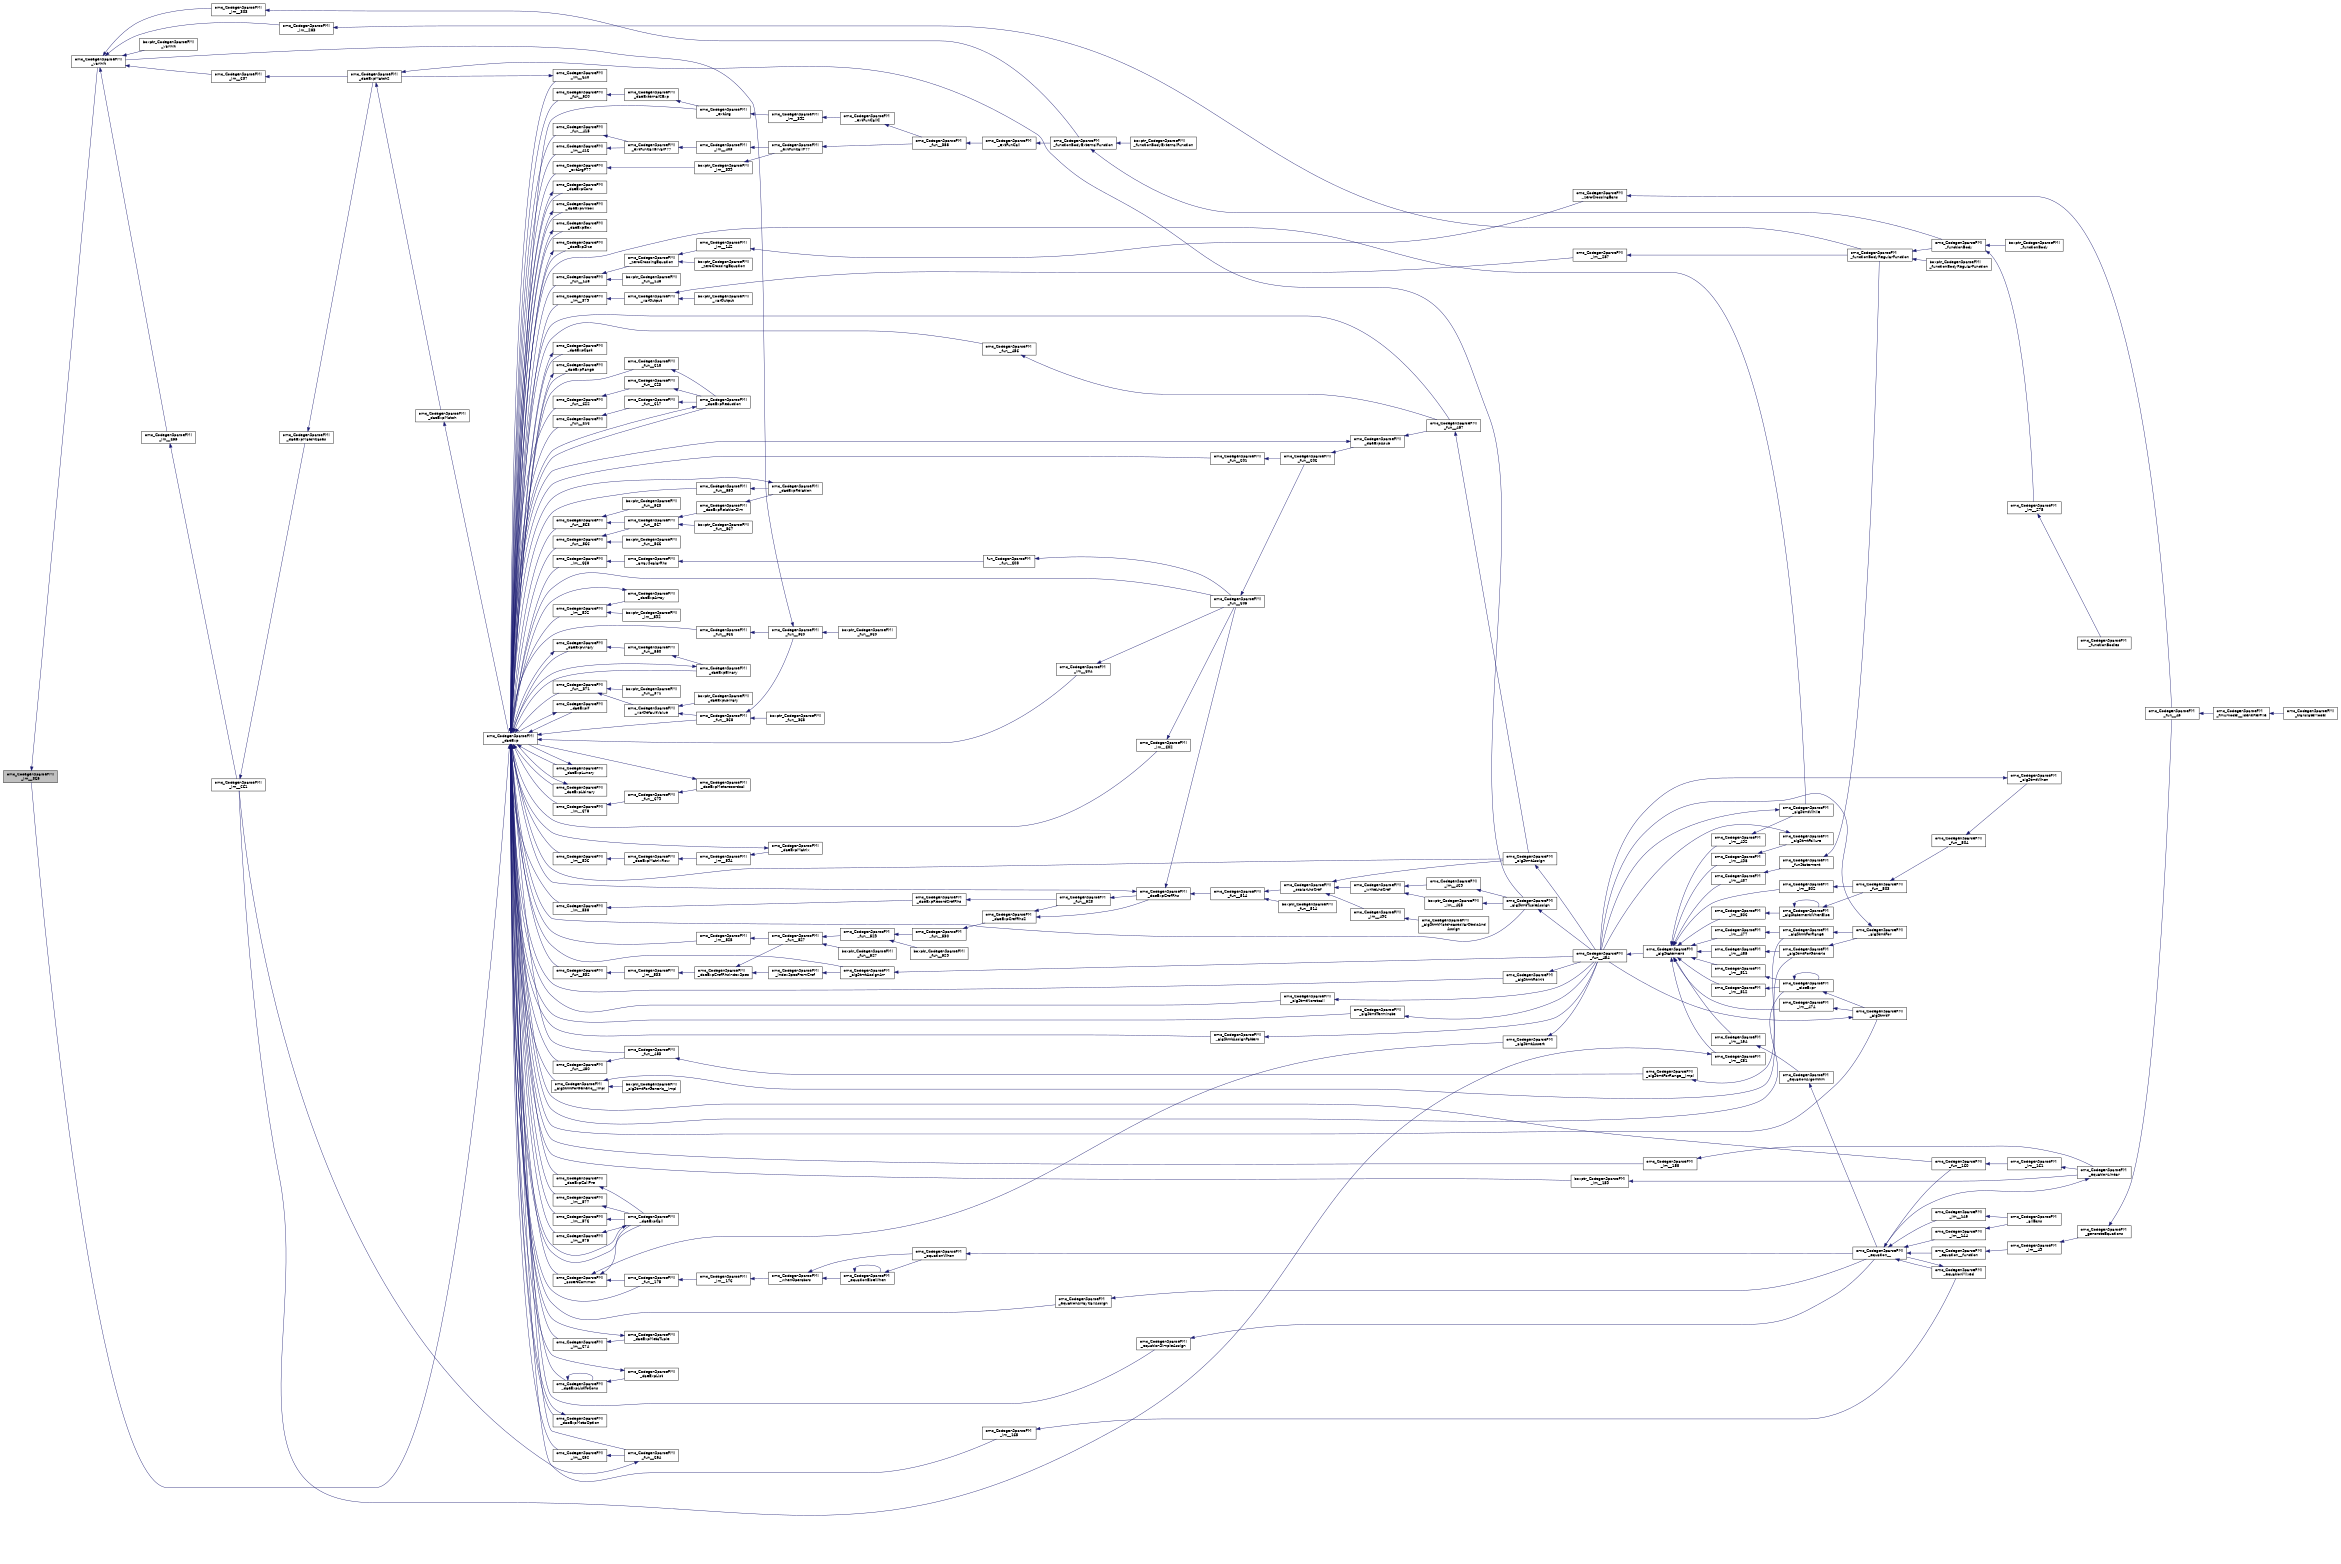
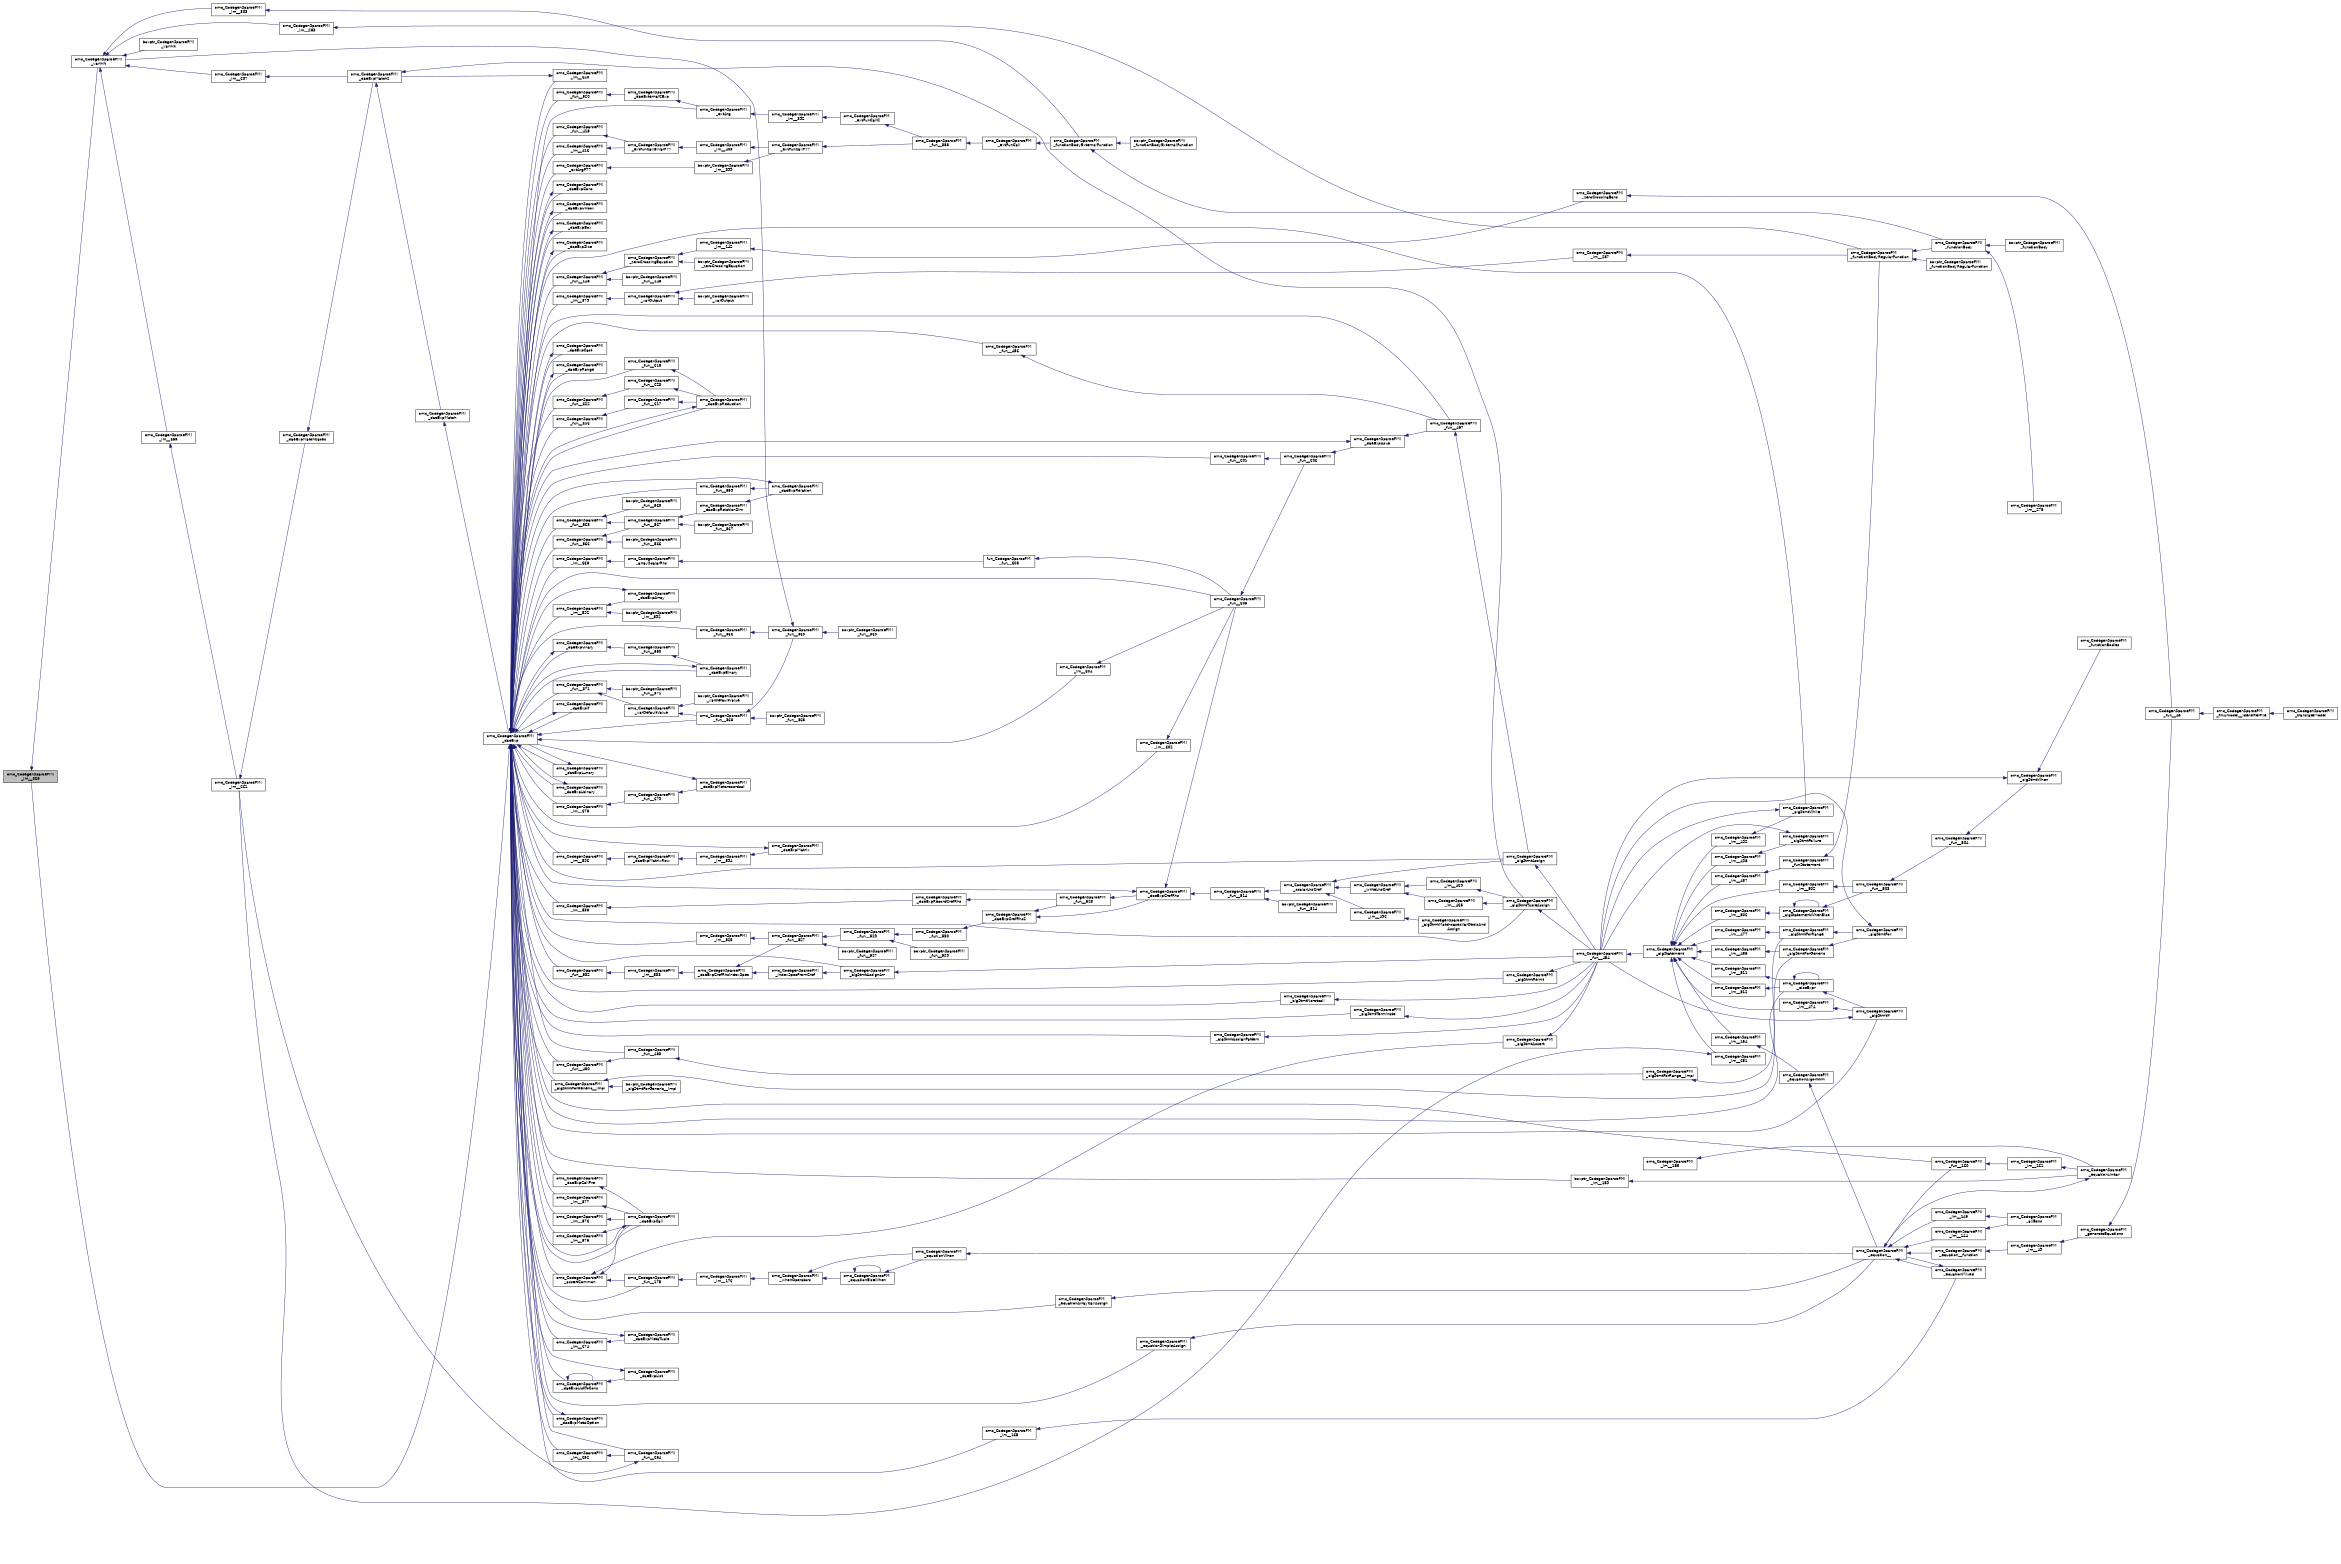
(2070, 577) -> (2070, 709)
(723, 698) -> (723, 698)
(1454, 903) -> (1454, 903)
(899, 1162) -> none
